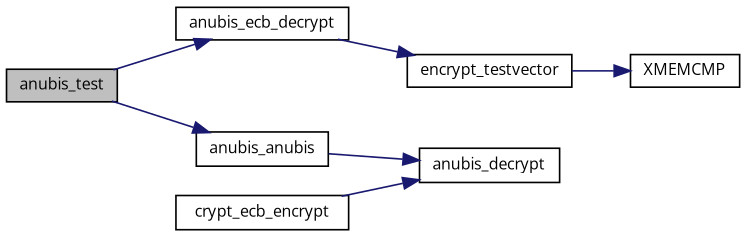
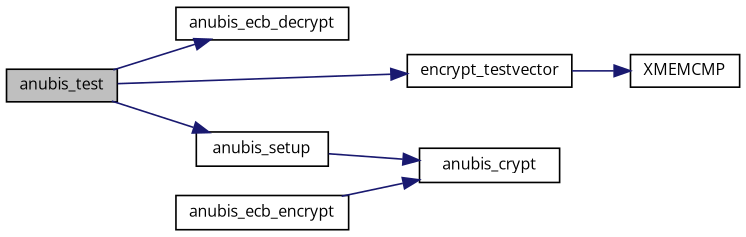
(368, 46) -> (254, 79)
(262, 149) -> (262, 149)
(490, 165) -> (490, 165)
(262, 213) -> (262, 213)
